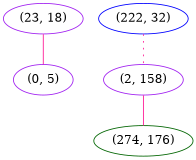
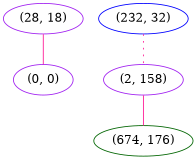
(43, 19) -> (43, 19)
(143, 19) -> (143, 19)
(43, 80) -> (43, 80)
(143, 141) -> (143, 141)
